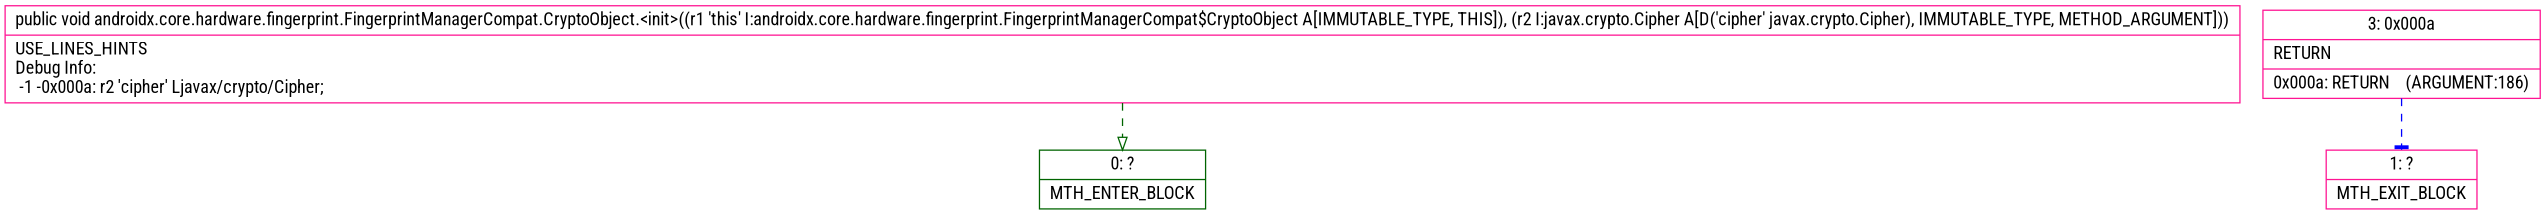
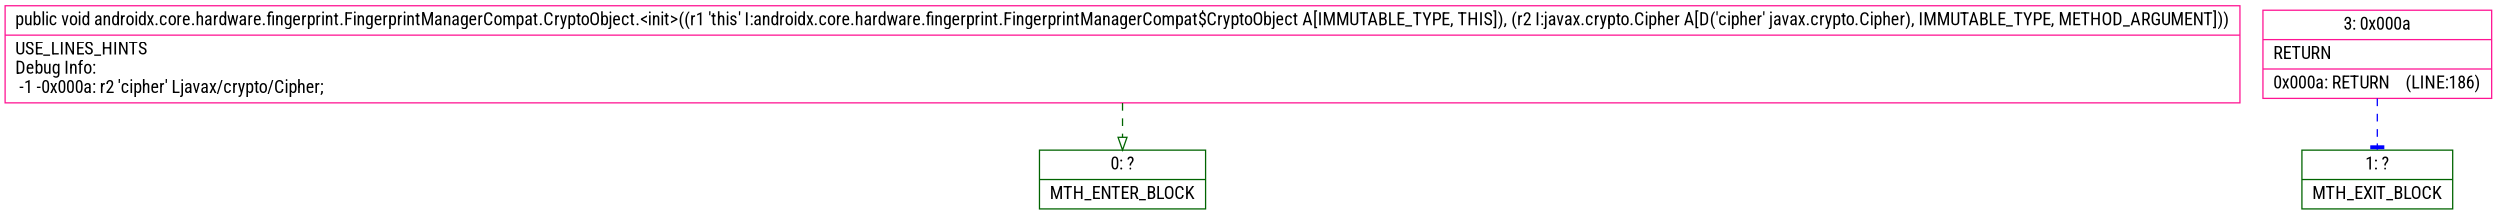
(2402, 83) -> (2377, 83)
(2402, 180) -> (2377, 180)
